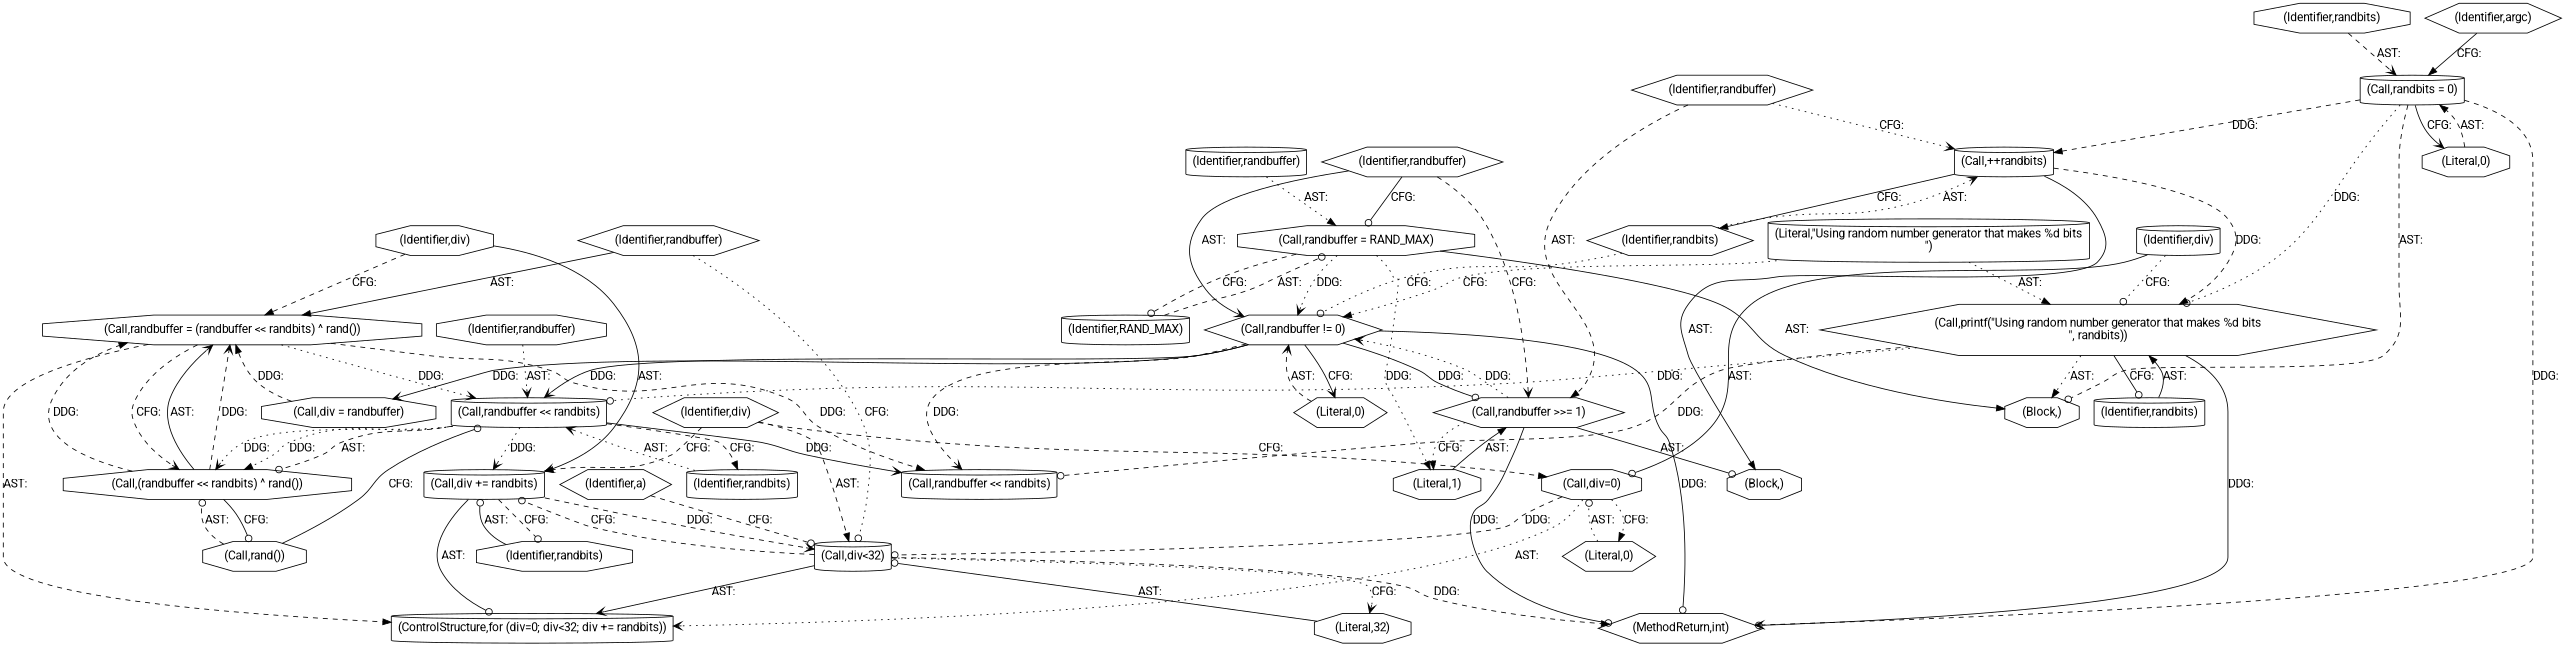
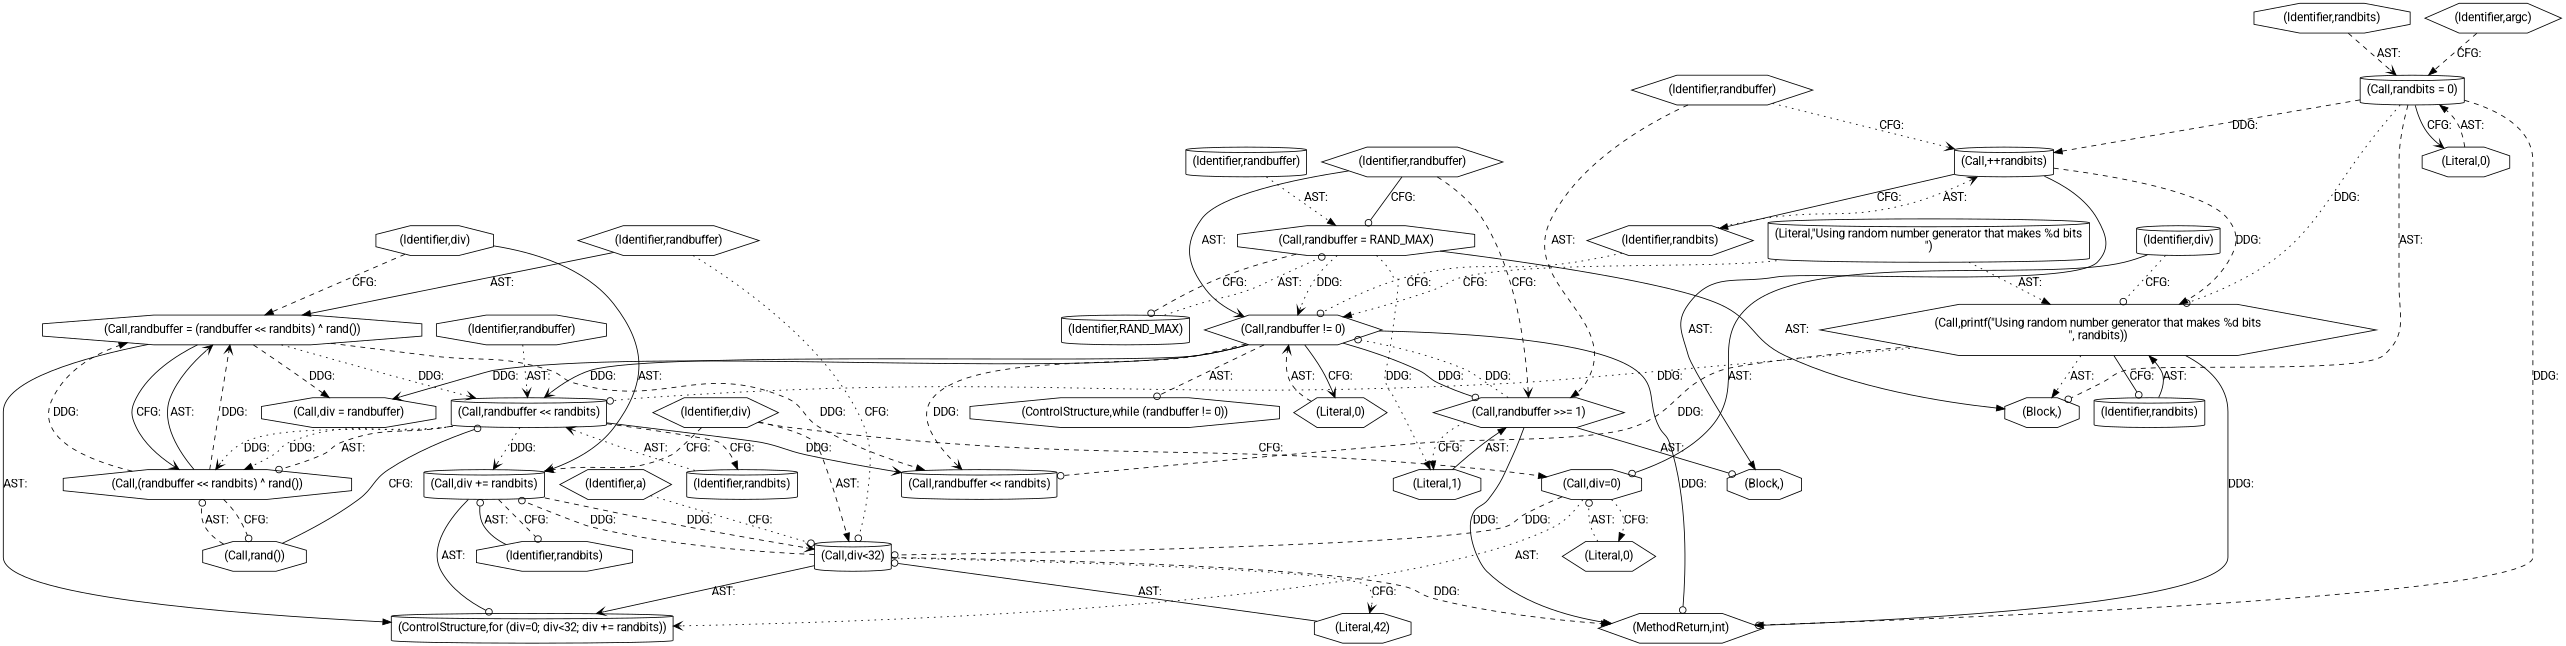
(2456, 51) -> (2456, 51)
(1243, 292) -> (1243, 292)
(1439, 360) -> (1439, 360)
(259, 384) -> (288, 369)
(136, 399) -> (136, 399)
none -> (1125, 413)
(238, 516) -> (238, 516)
(729, 519) -> (729, 519)
(605, 520) -> (605, 520)
(1481, 564) -> (1481, 564)
(34, 580) -> (34, 580)
(2397, 588) -> (2397, 588)
(1363, 628) -> (1363, 628)
